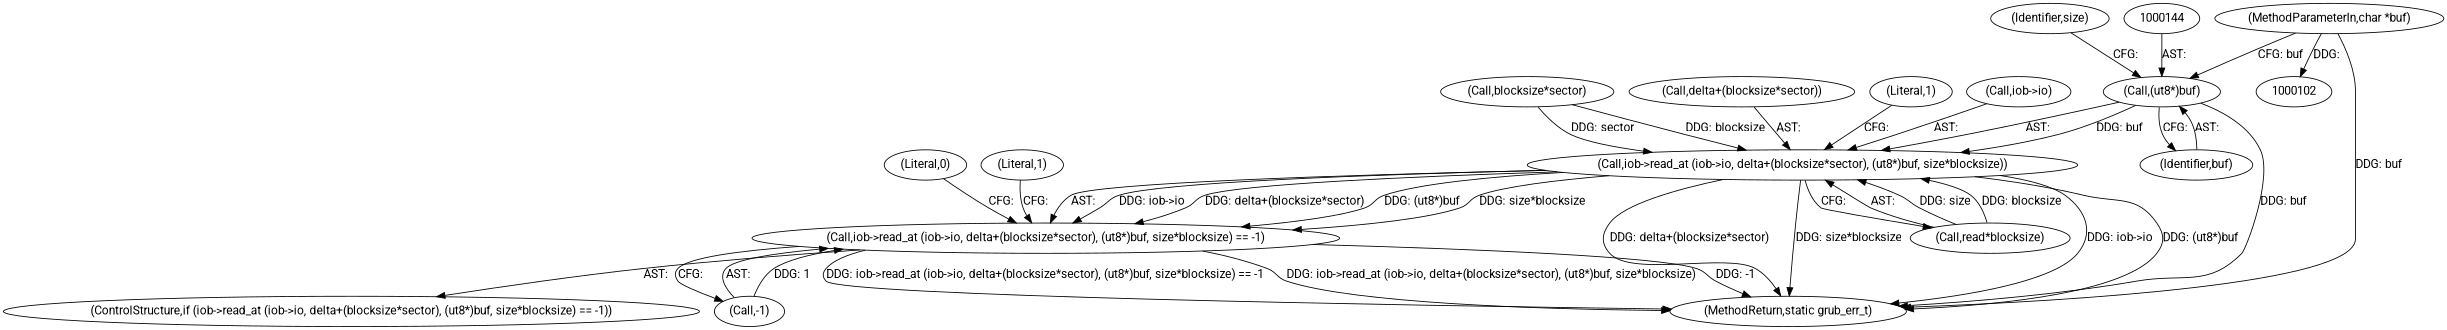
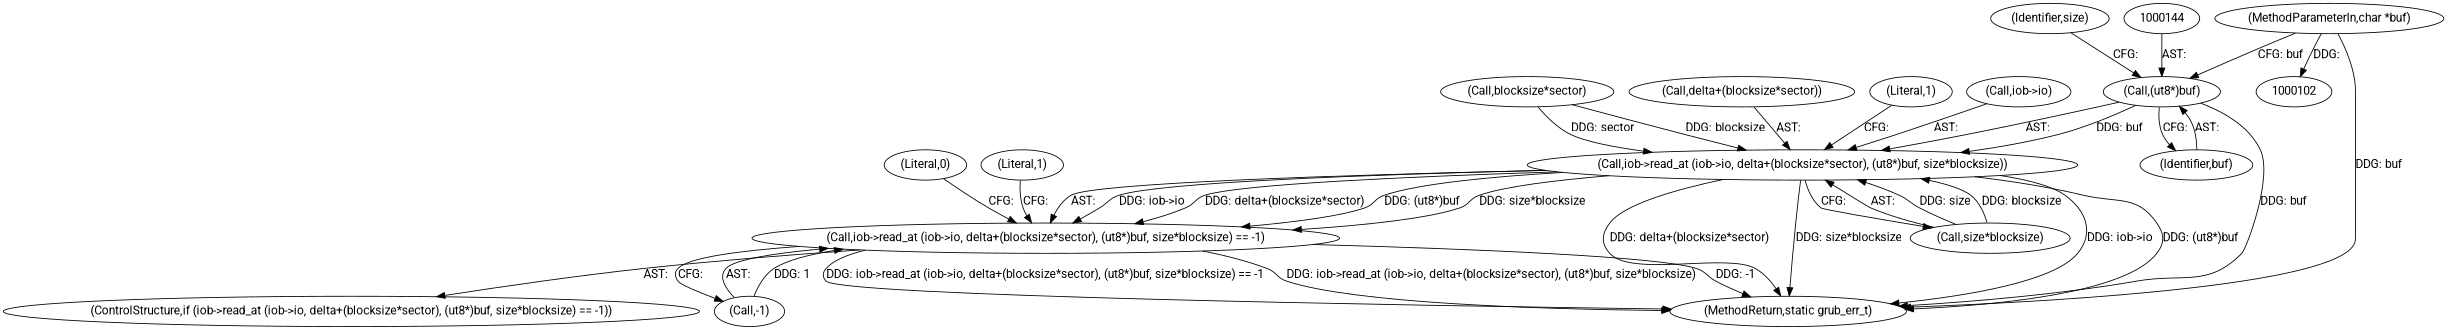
(1990, 238) -> (1990, 238)
